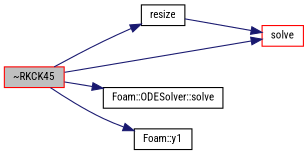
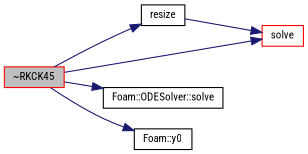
(163, 139) -> (163, 139)
